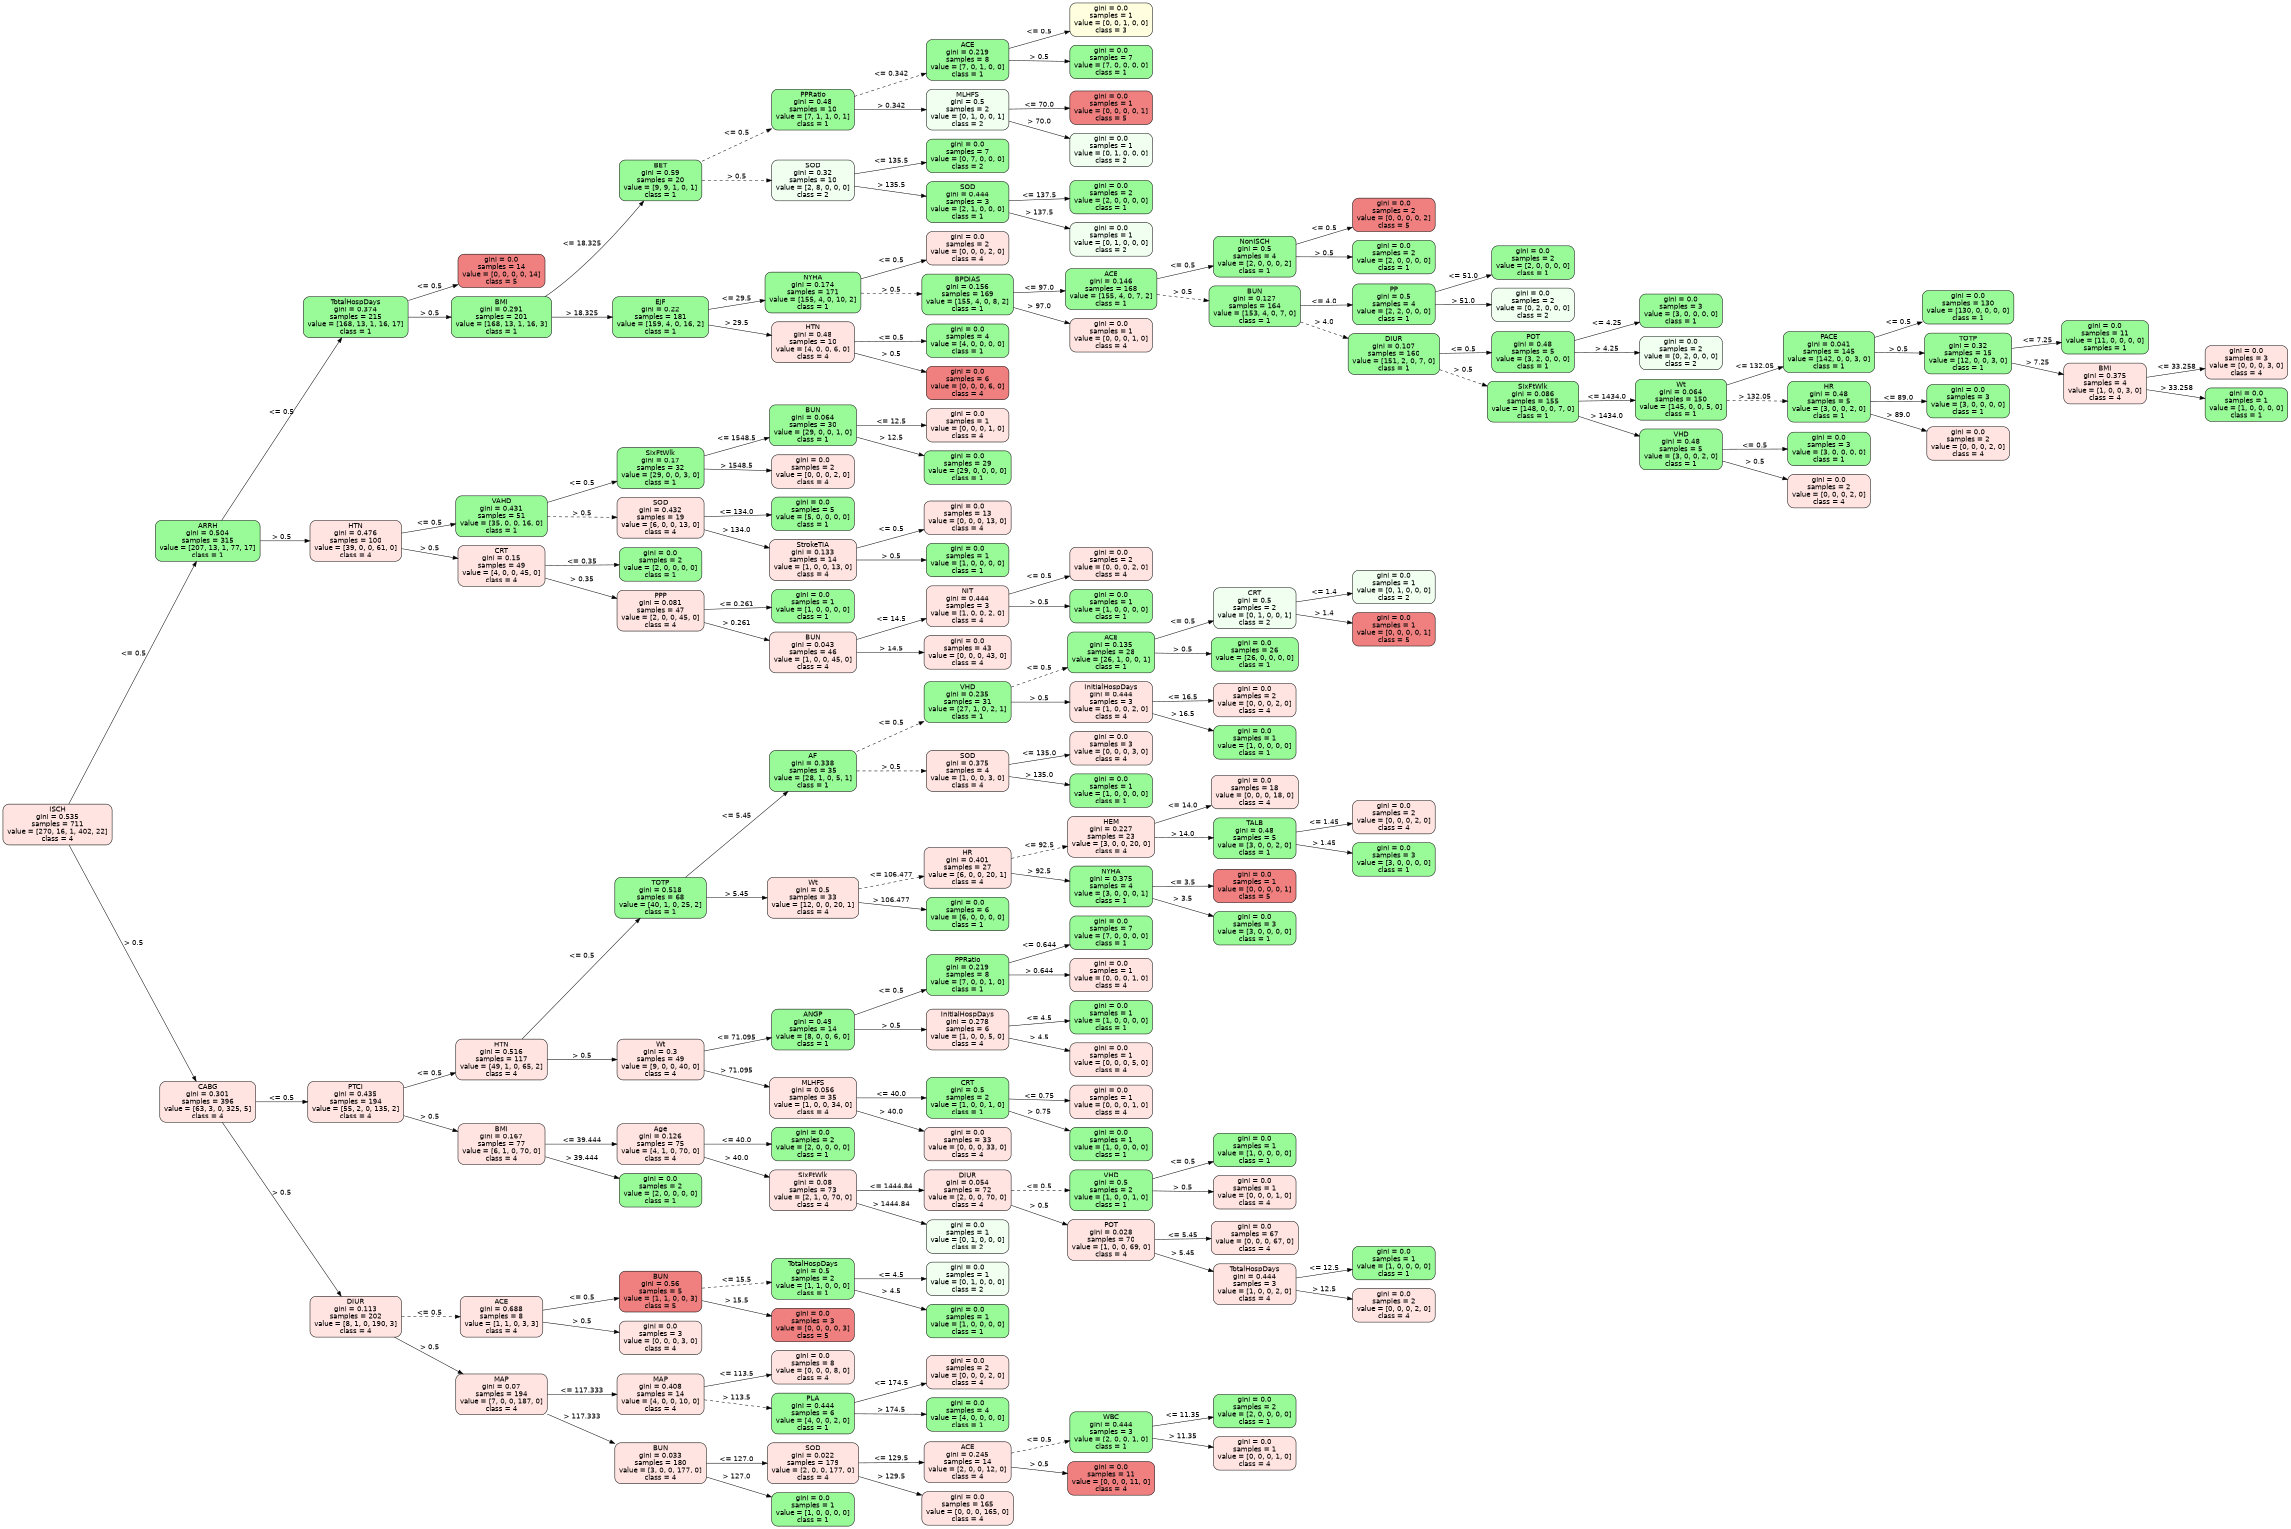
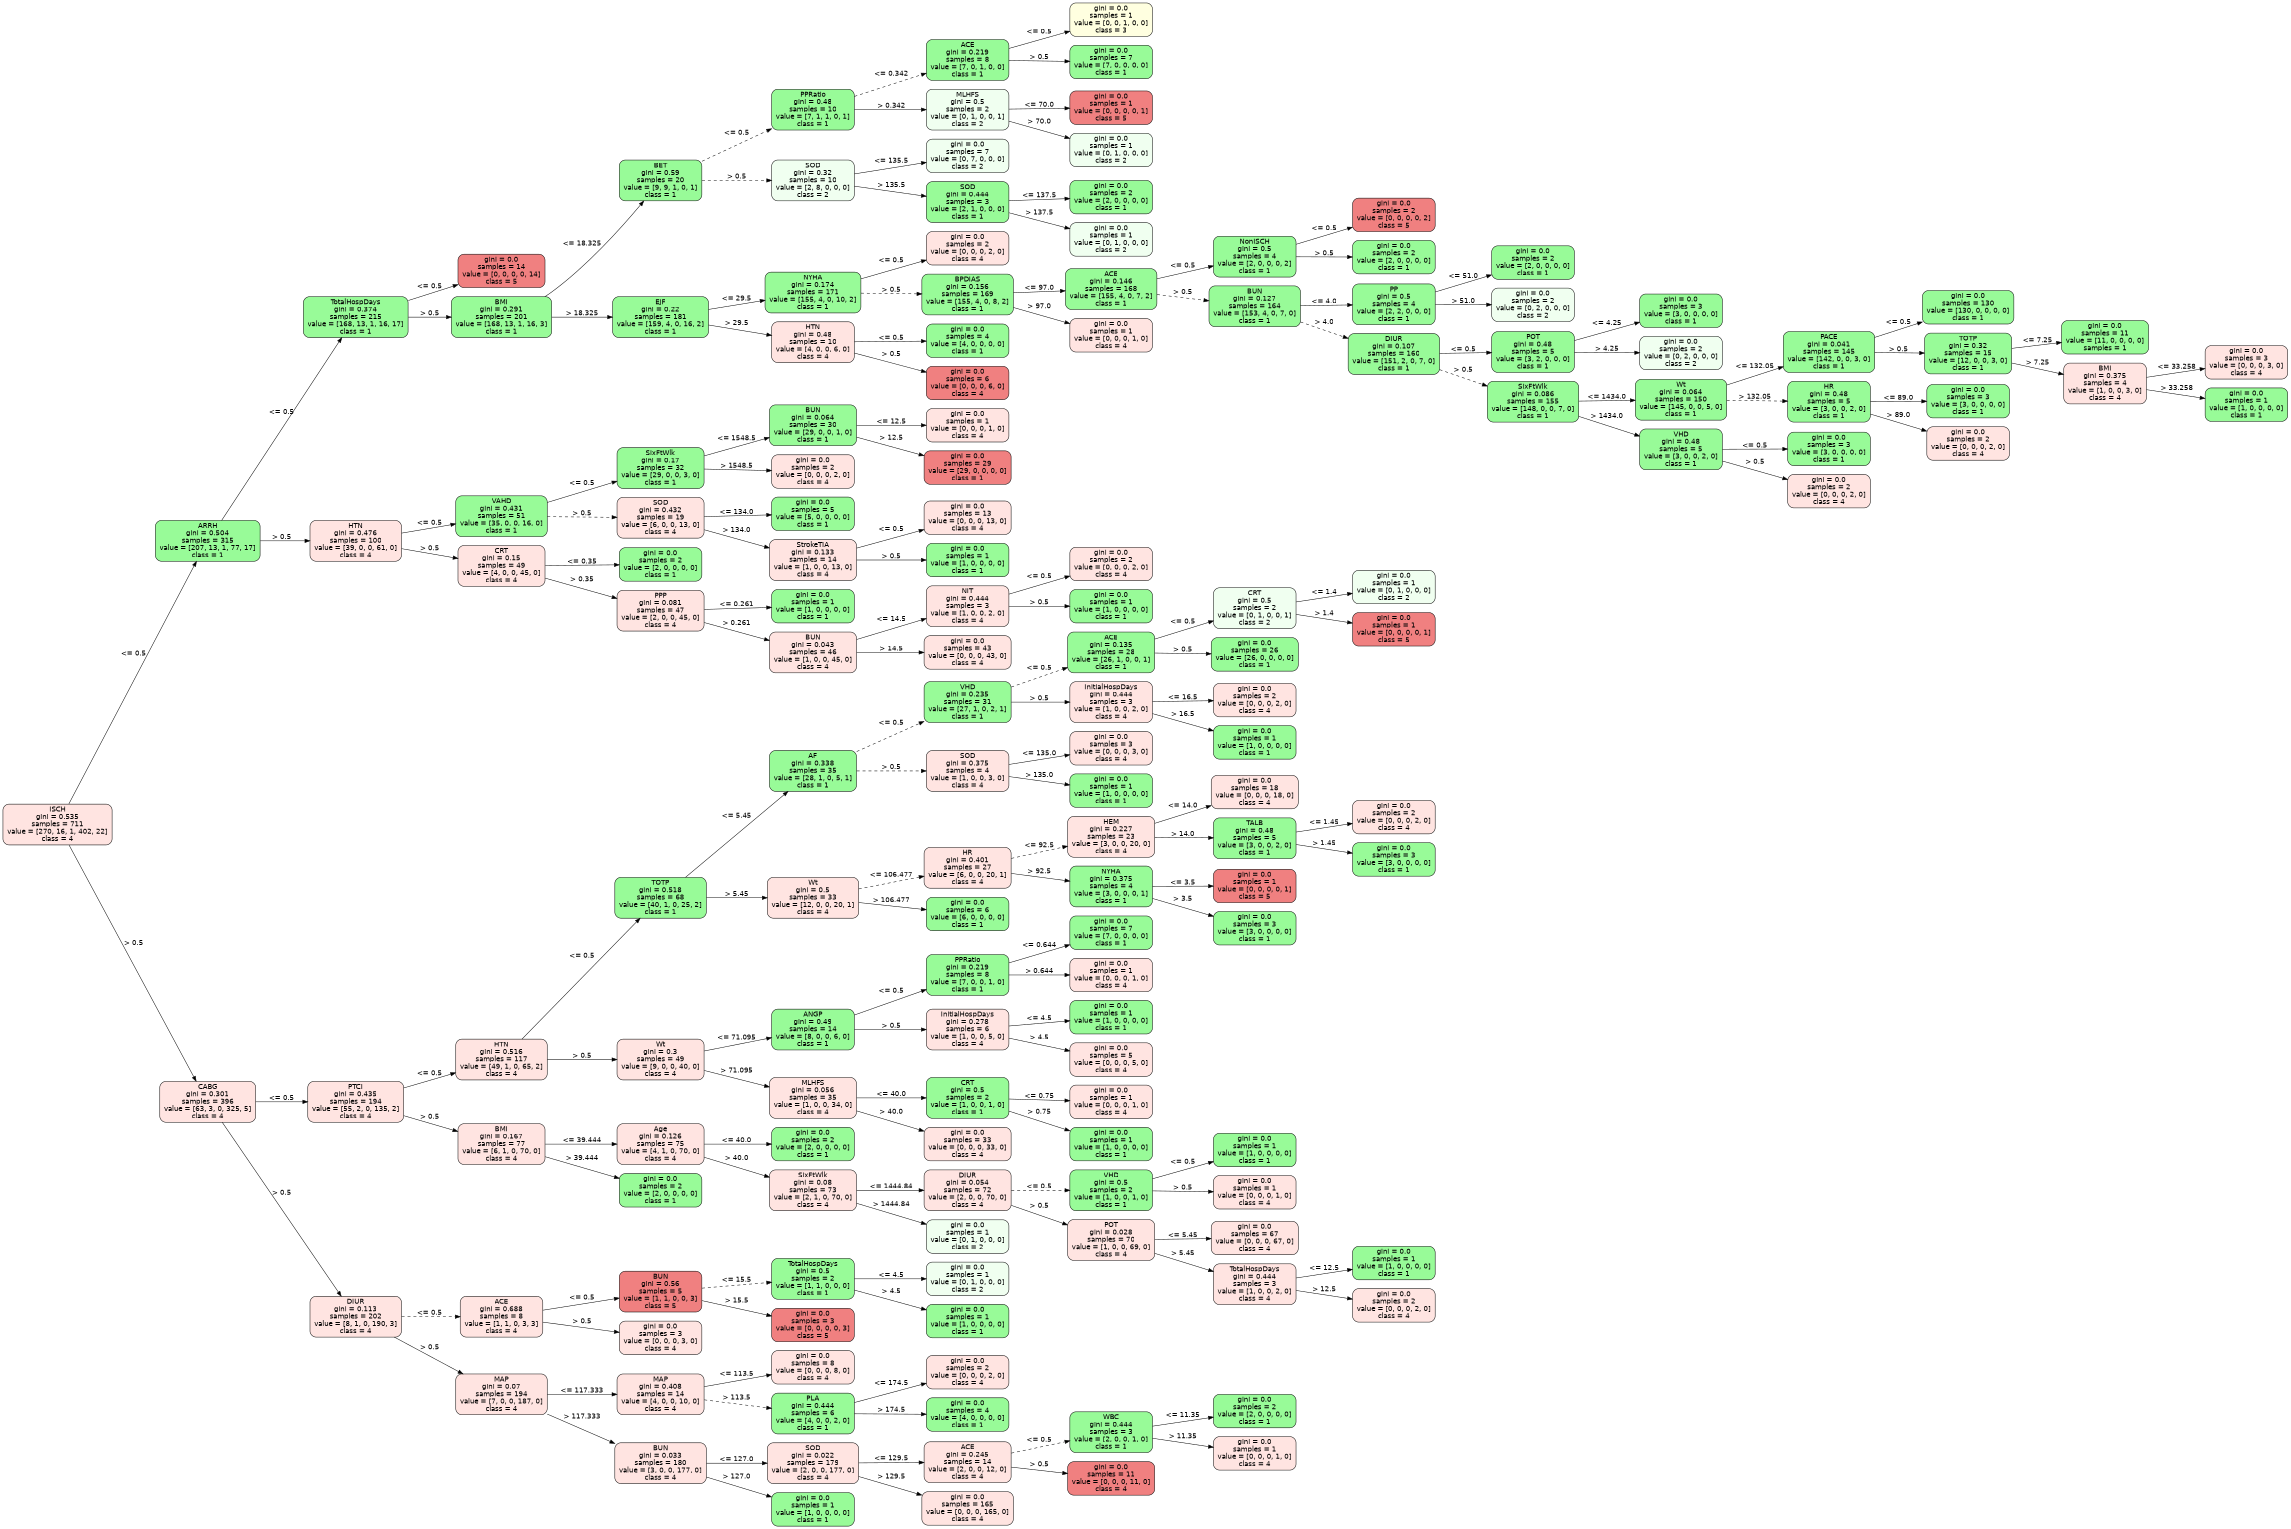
(968, 156) -> (968, 156)
(968, 468) -> (968, 468)
(1111, 1060) -> (1111, 1060)
